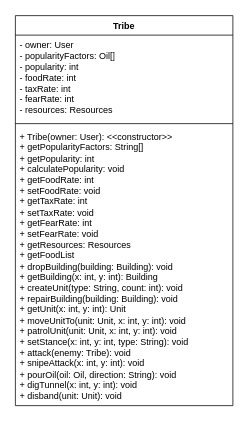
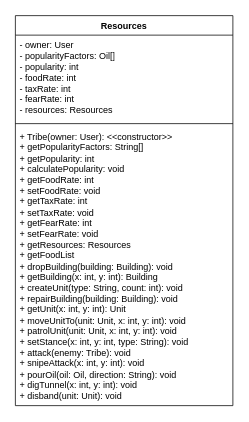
(124, 26) -> (124, 26)
